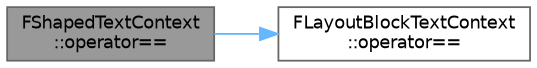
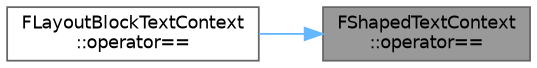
(237, 34) -> (282, 34)
